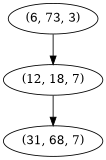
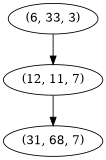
(53, 19) -> (53, 19)
(53, 80) -> (53, 80)
